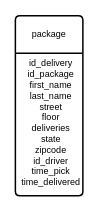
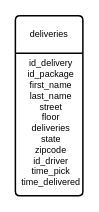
(49, 34) -> (49, 34)
